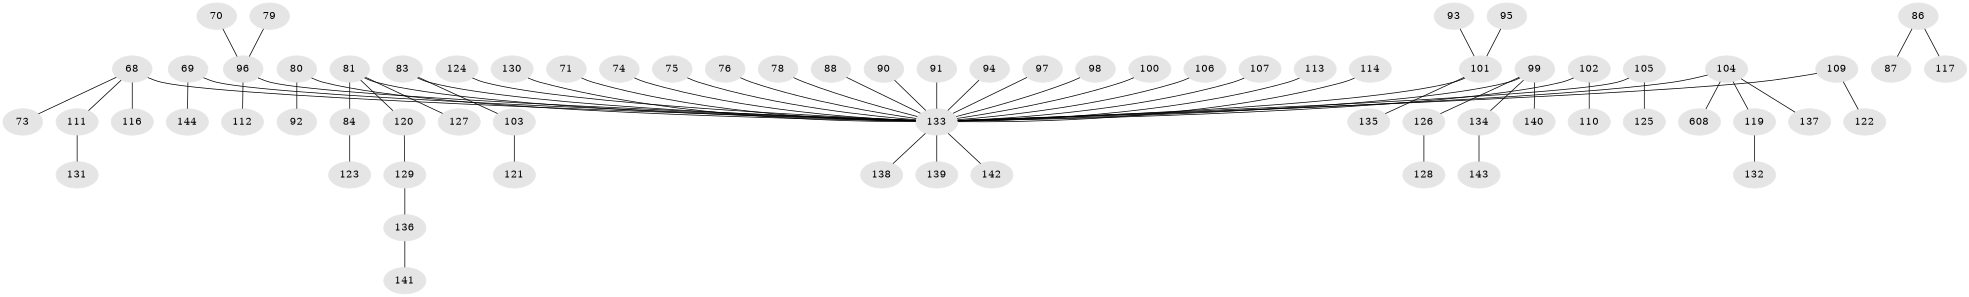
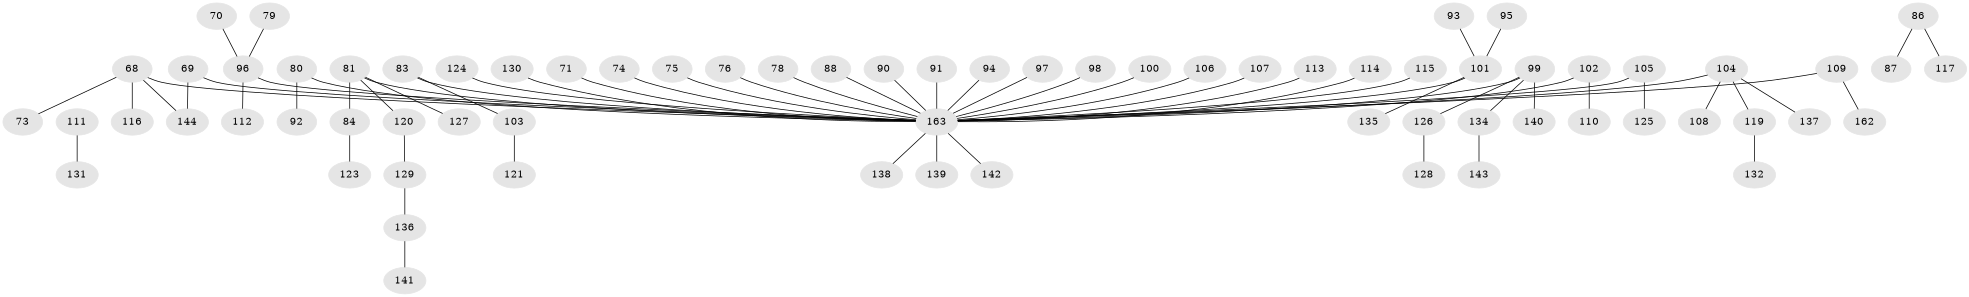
none -> (1425, 69)
(105, 95) -> (160, 95)
(937, 122) -> (937, 122)
(1699, 122) -> (1699, 122)
(1865, 122) -> (1865, 122)
